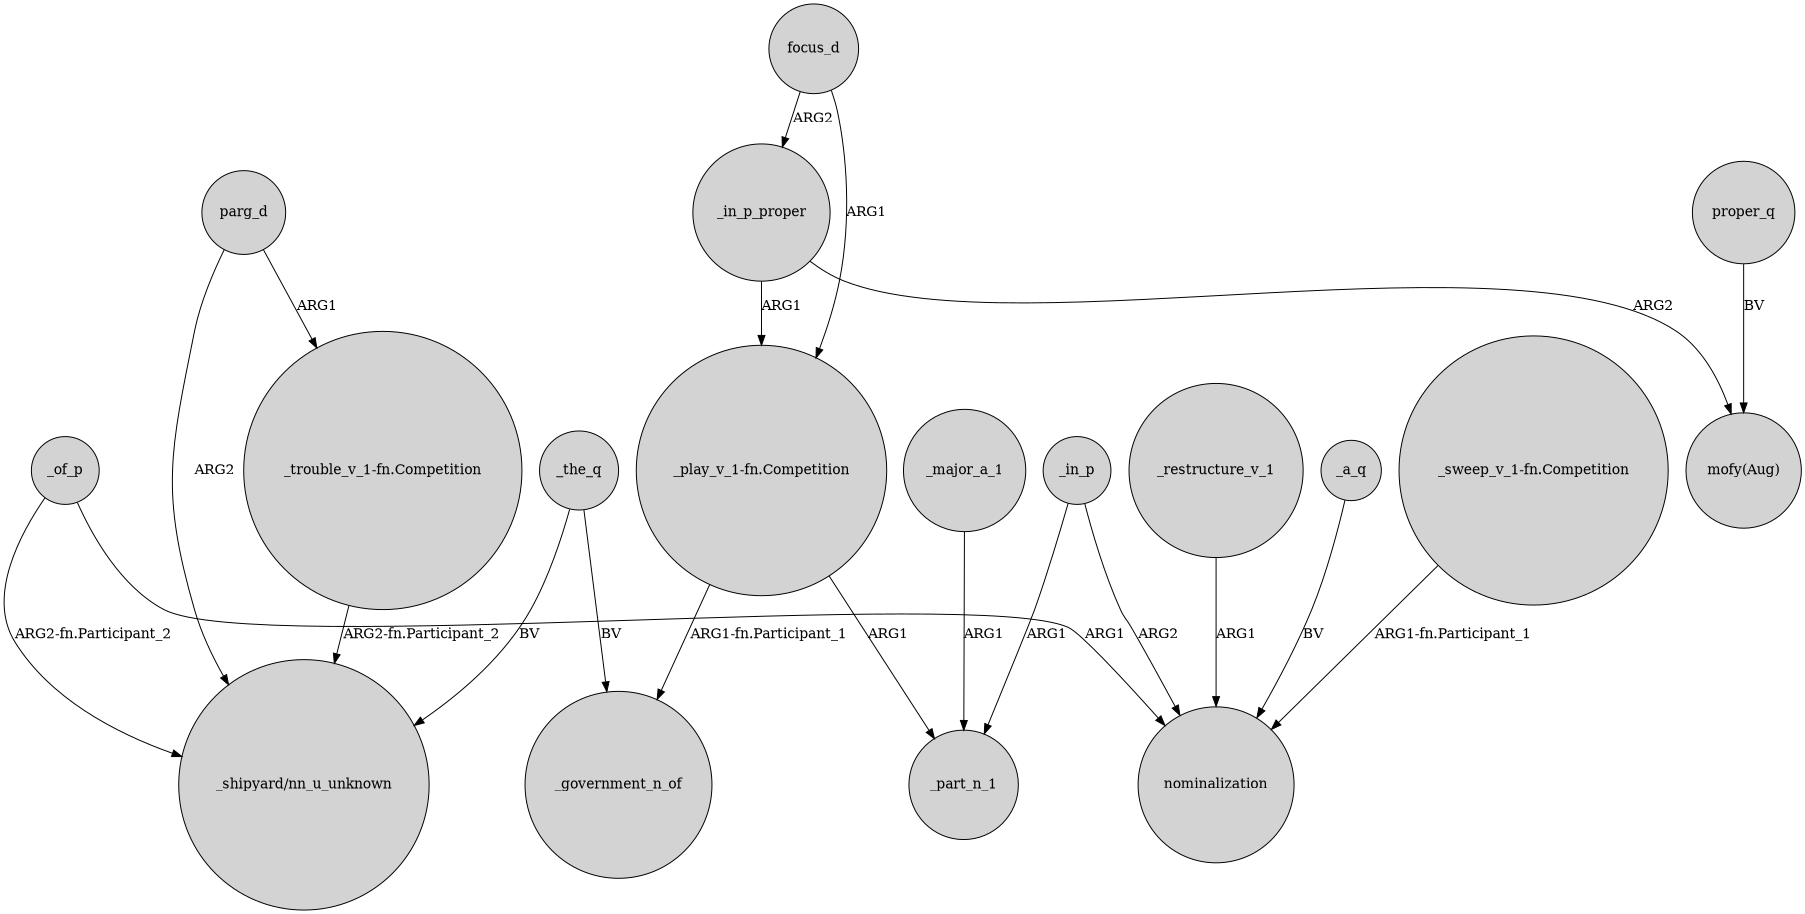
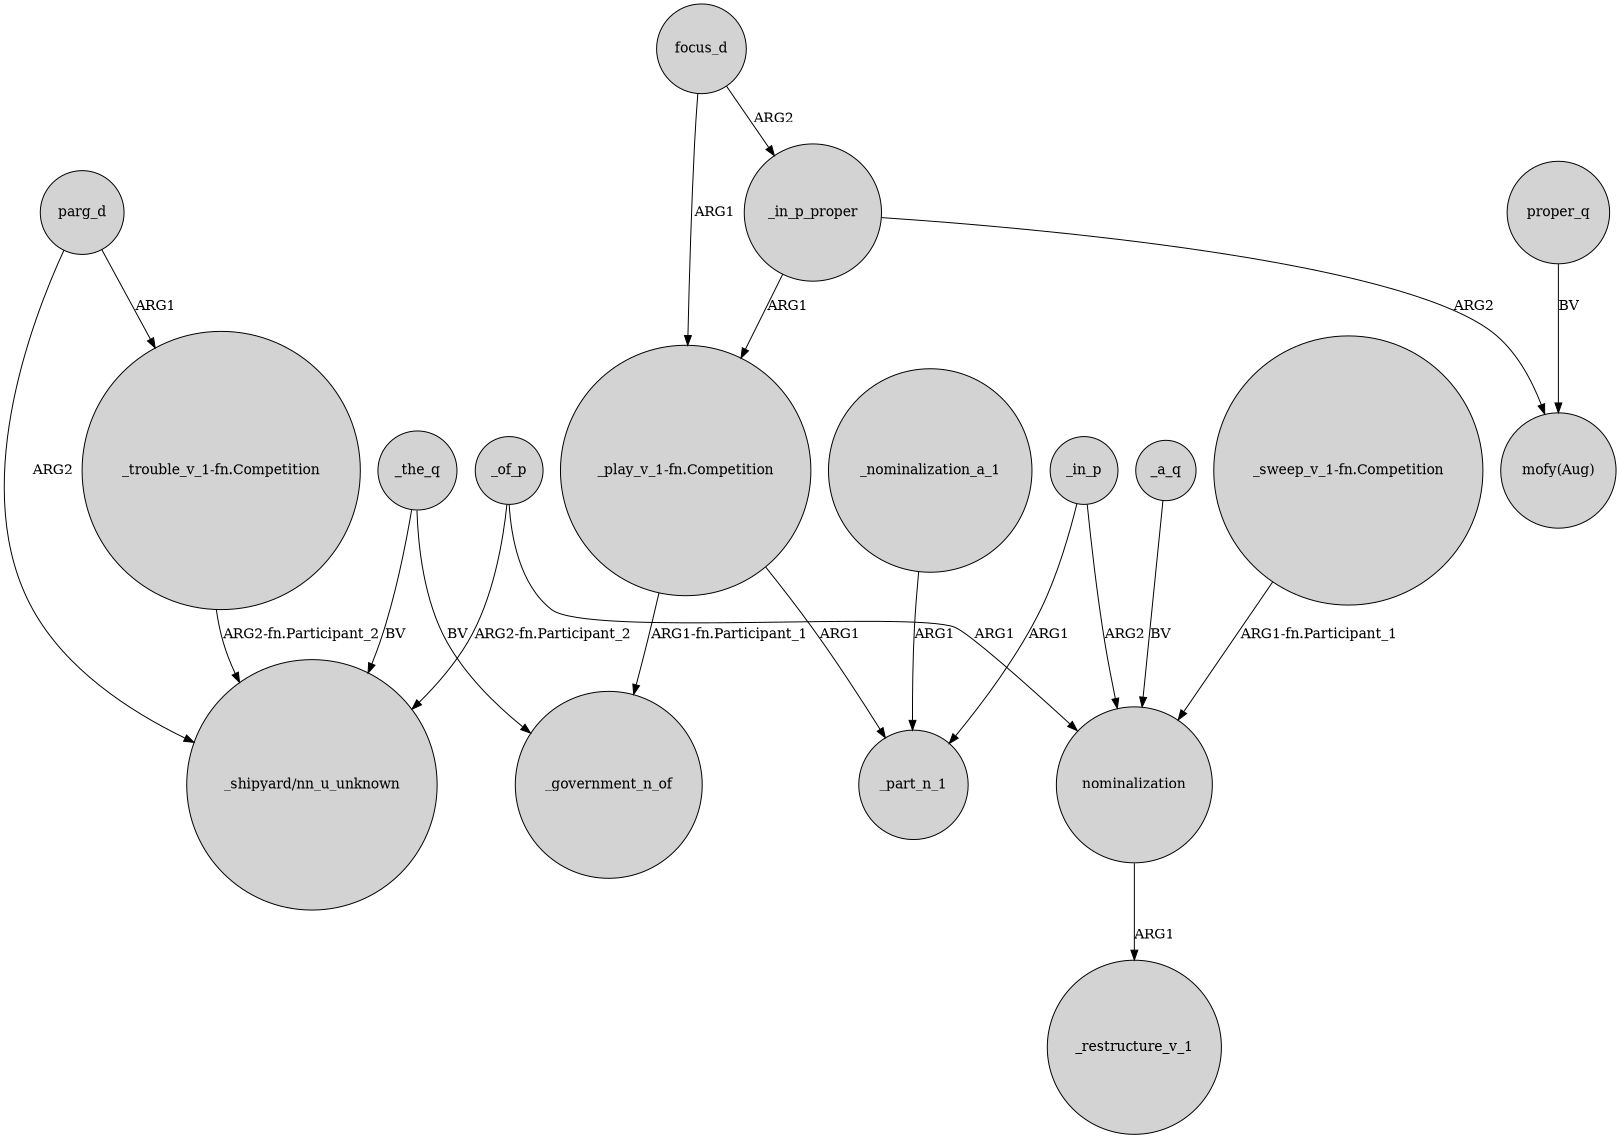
(965, 470) -> (930, 470)
(1216, 627) -> (1134, 907)
